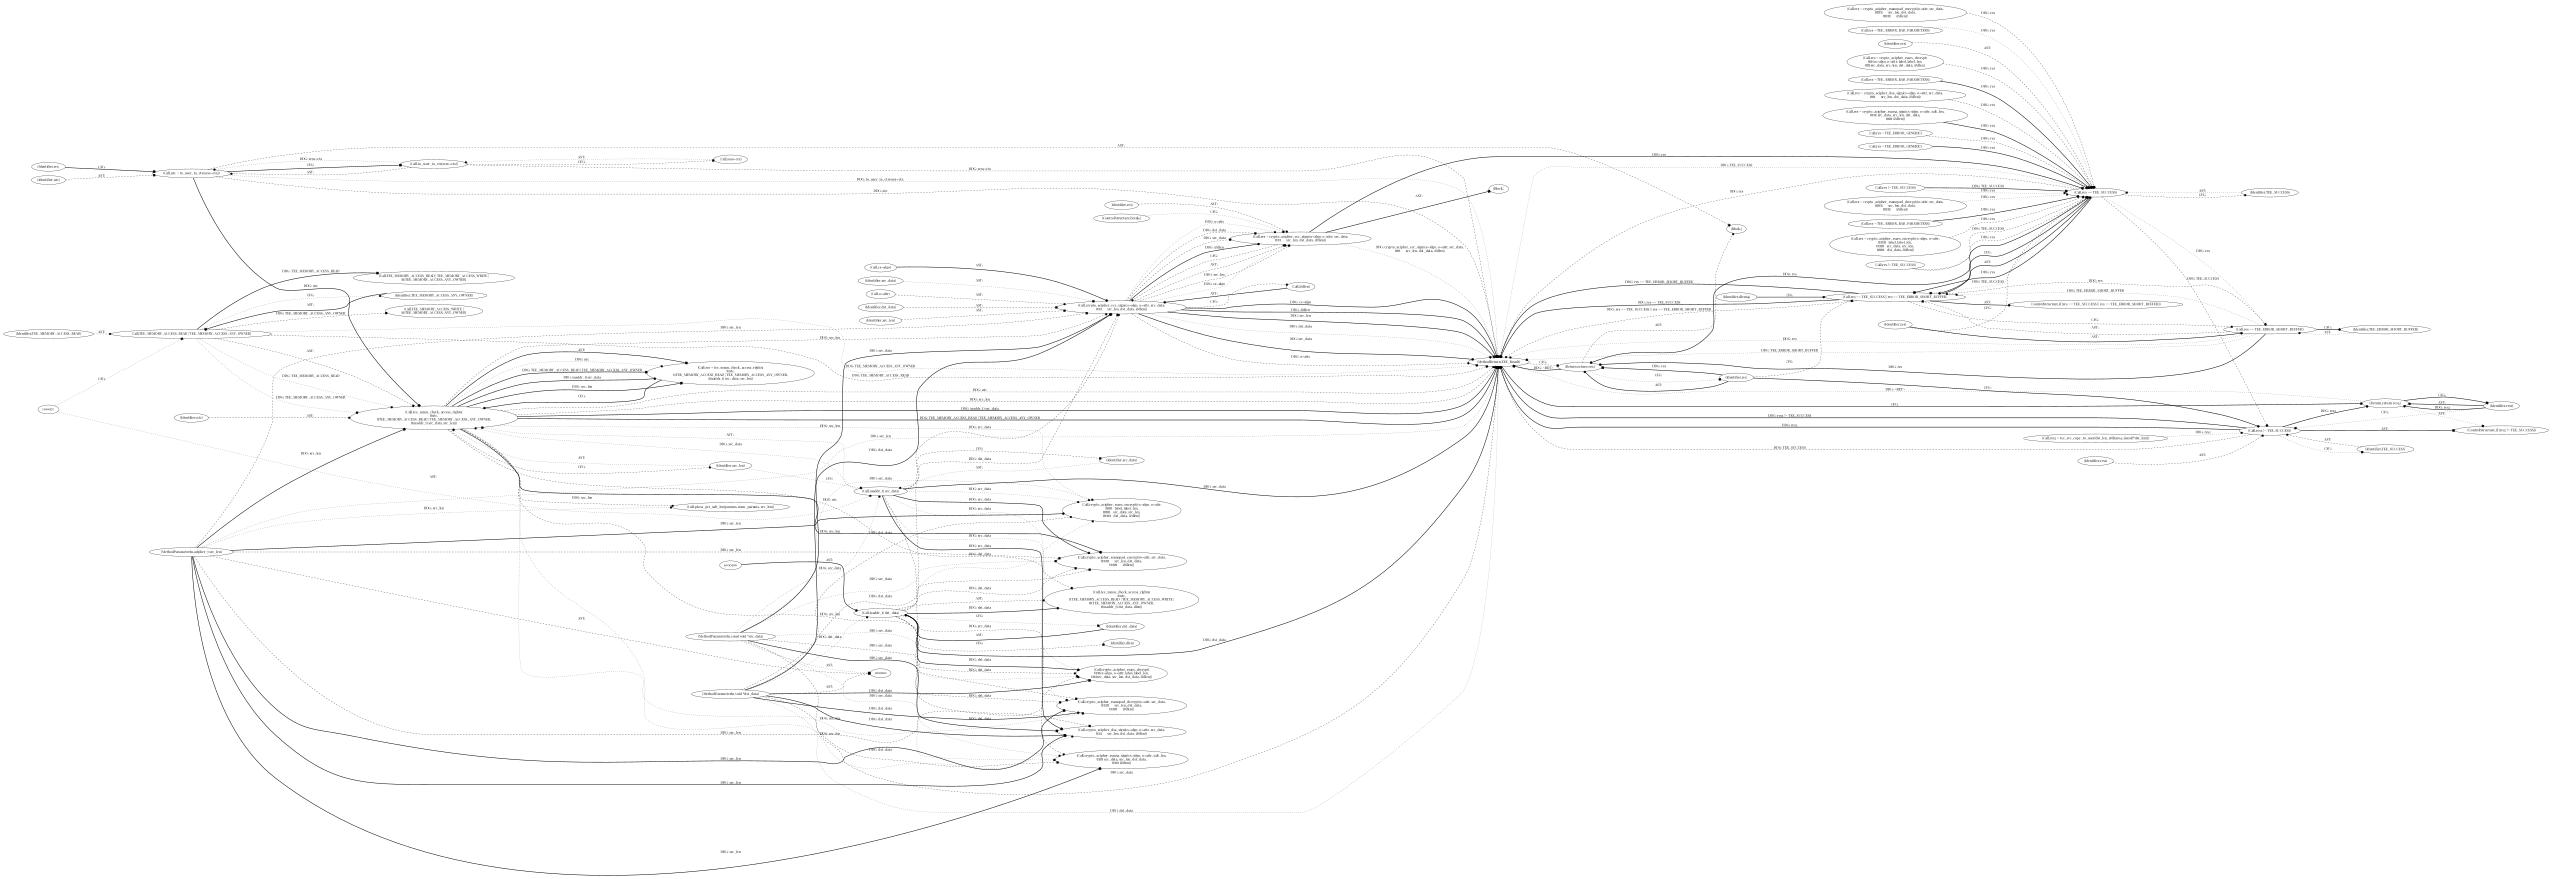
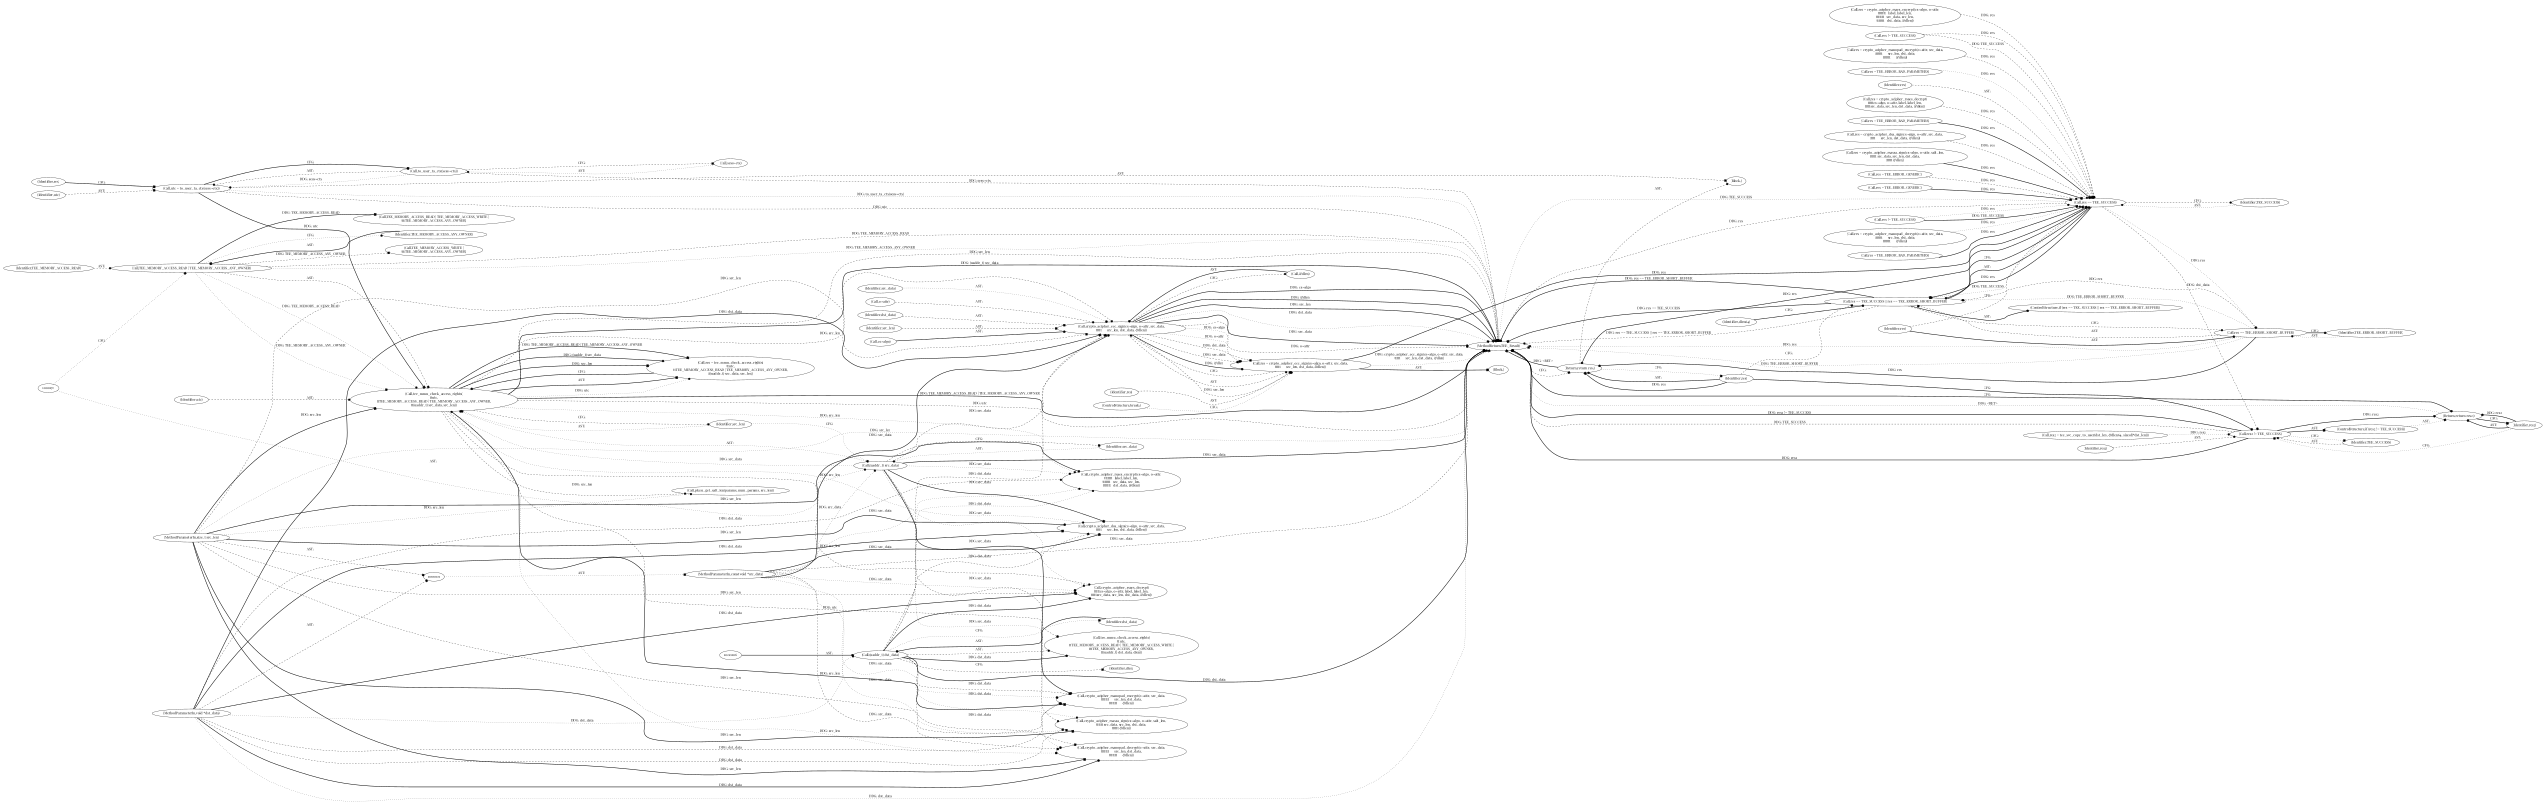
(2203, 279) -> (2198, 285)
(2441, 416) -> (2426, 424)
(191, 552) -> (191, 538)
(803, 663) -> (564, 576)
